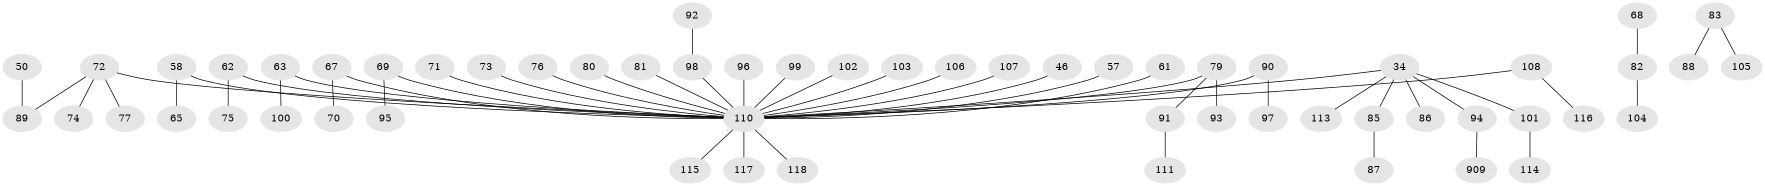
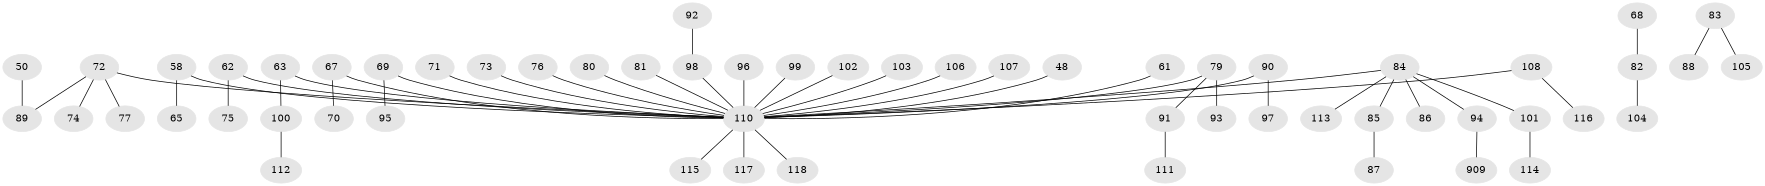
(1062, 67) -> (1062, 67)
(1114, 67) -> none
(1400, 67) -> (1400, 67)
none -> (281, 170)
